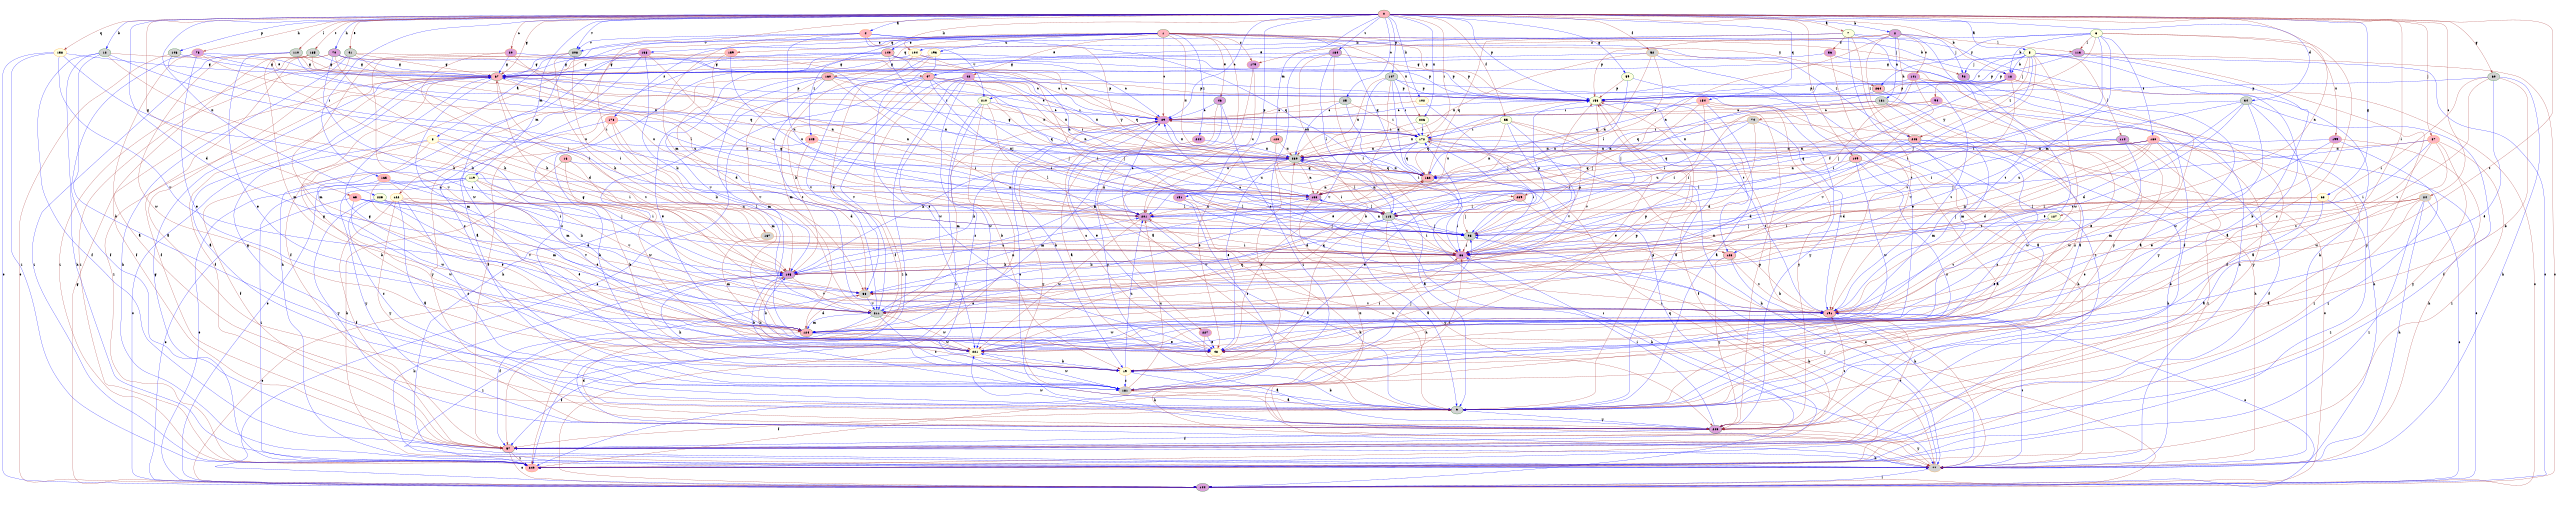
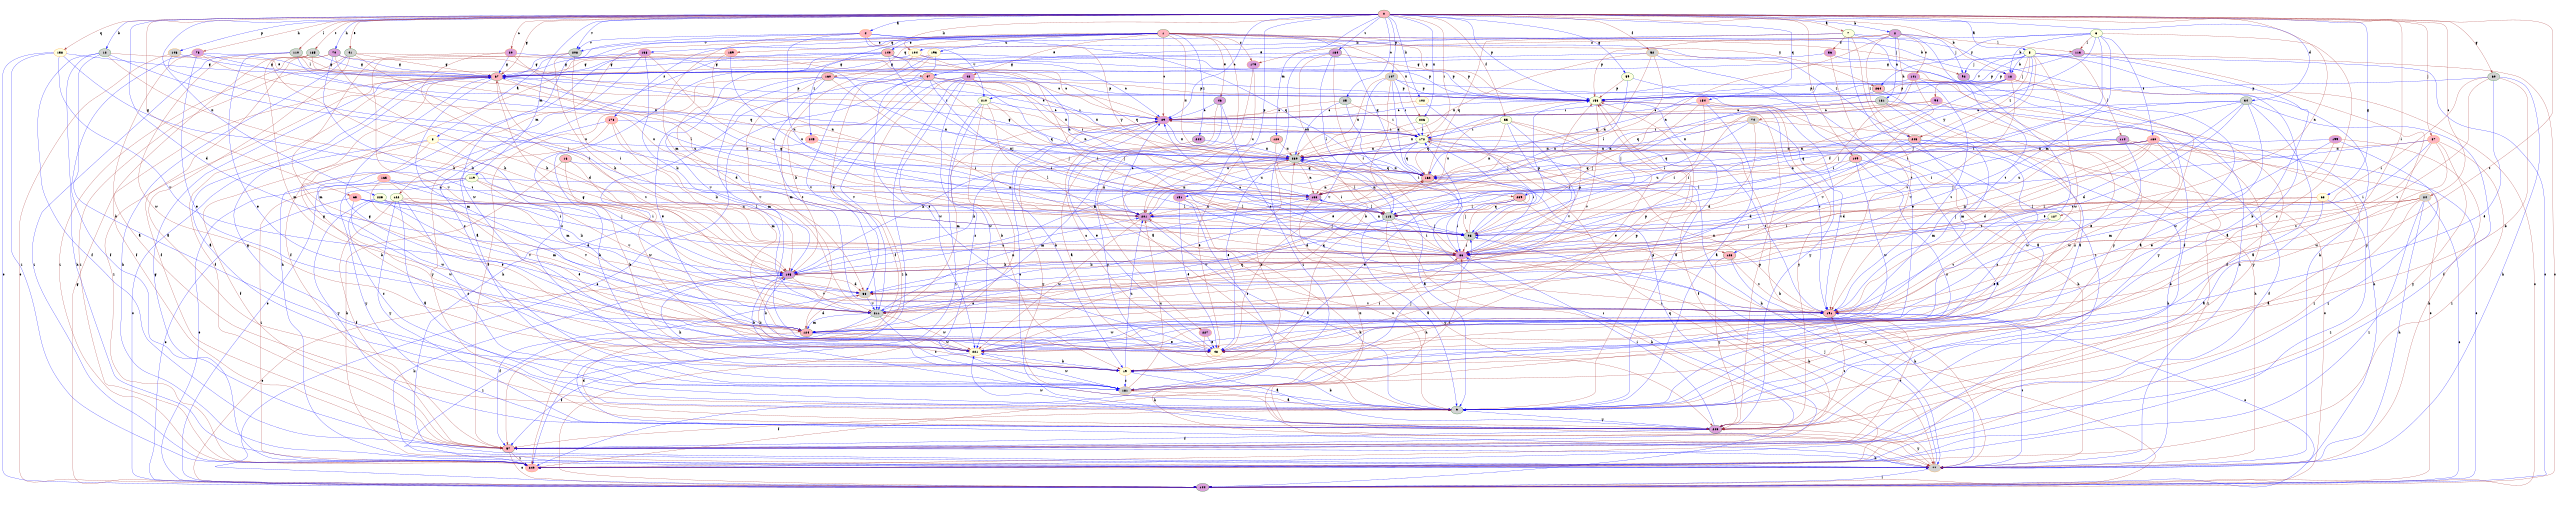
(522, 22) -> none
(2269, 40) -> none
(175, 53) -> (175, 53)
(310, 65) -> (310, 65)
(752, 72) -> (1893, 111)
(1392, 77) -> (1392, 77)
(1056, 131) -> (1205, 180)
(1718, 137) -> (1780, 130)
(1867, 137) -> (1867, 137)
(1199, 139) -> (1199, 139)
(902, 142) -> none
(1358, 165) -> (1358, 165)
(1118, 174) -> (1118, 174)
(397, 197) -> (397, 197)
none -> (1530, 198)
(843, 214) -> (828, 278)
(767, 236) -> none
(910, 247) -> none
(668, 306) -> (1186, 273)
(1626, 331) -> (1626, 331)
(1910, 333) -> (2295, 480)
(1770, 344) -> (1770, 344)
(261, 361) -> (261, 361)
(974, 426) -> (974, 426)
